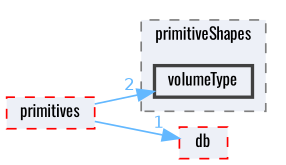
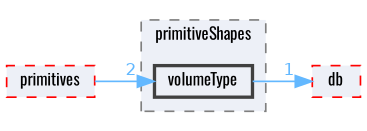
(129, 128) -> (276, 81)
